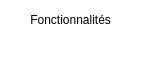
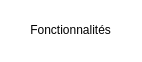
(71, 21) -> (71, 31)
